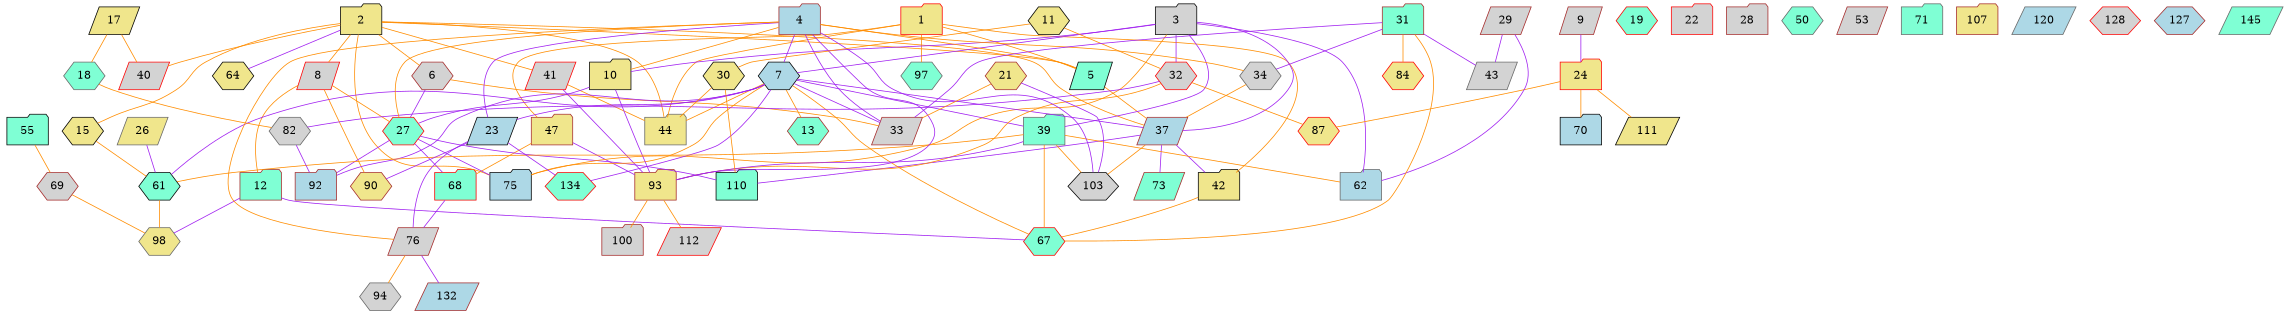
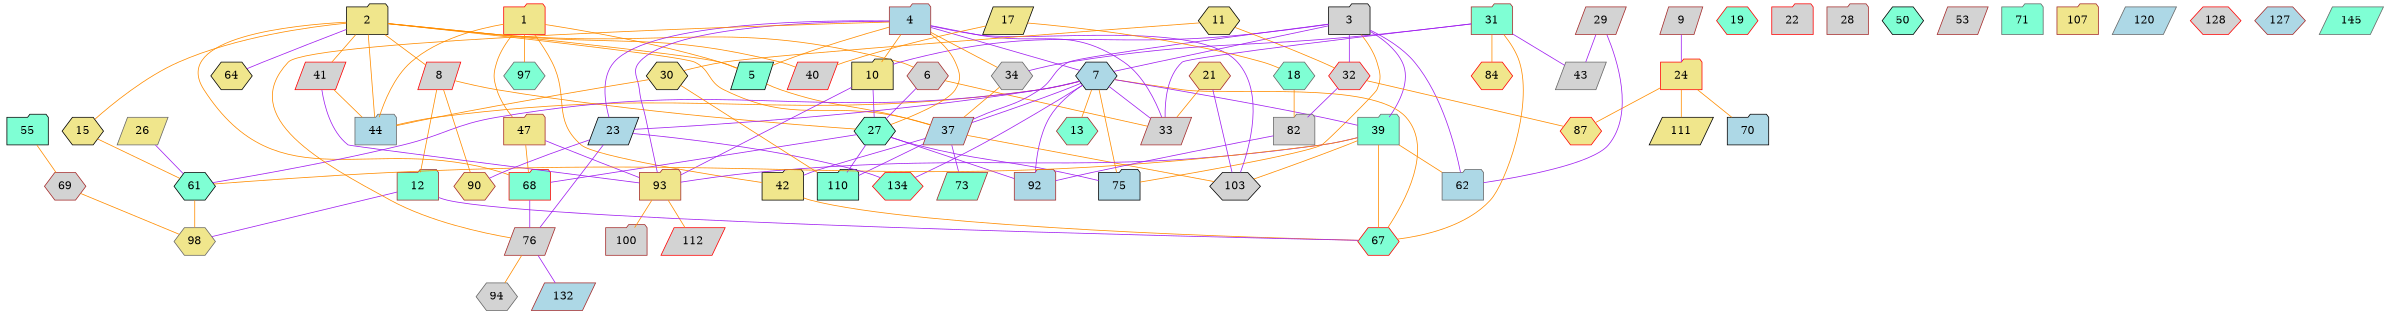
(1802, 21) -> (1903, 21)
(290, 131) -> (1294, 131)
(403, 131) -> (875, 131)
(665, 131) -> (376, 131)
(374, 143) -> (257, 141)
(975, 148) -> none
